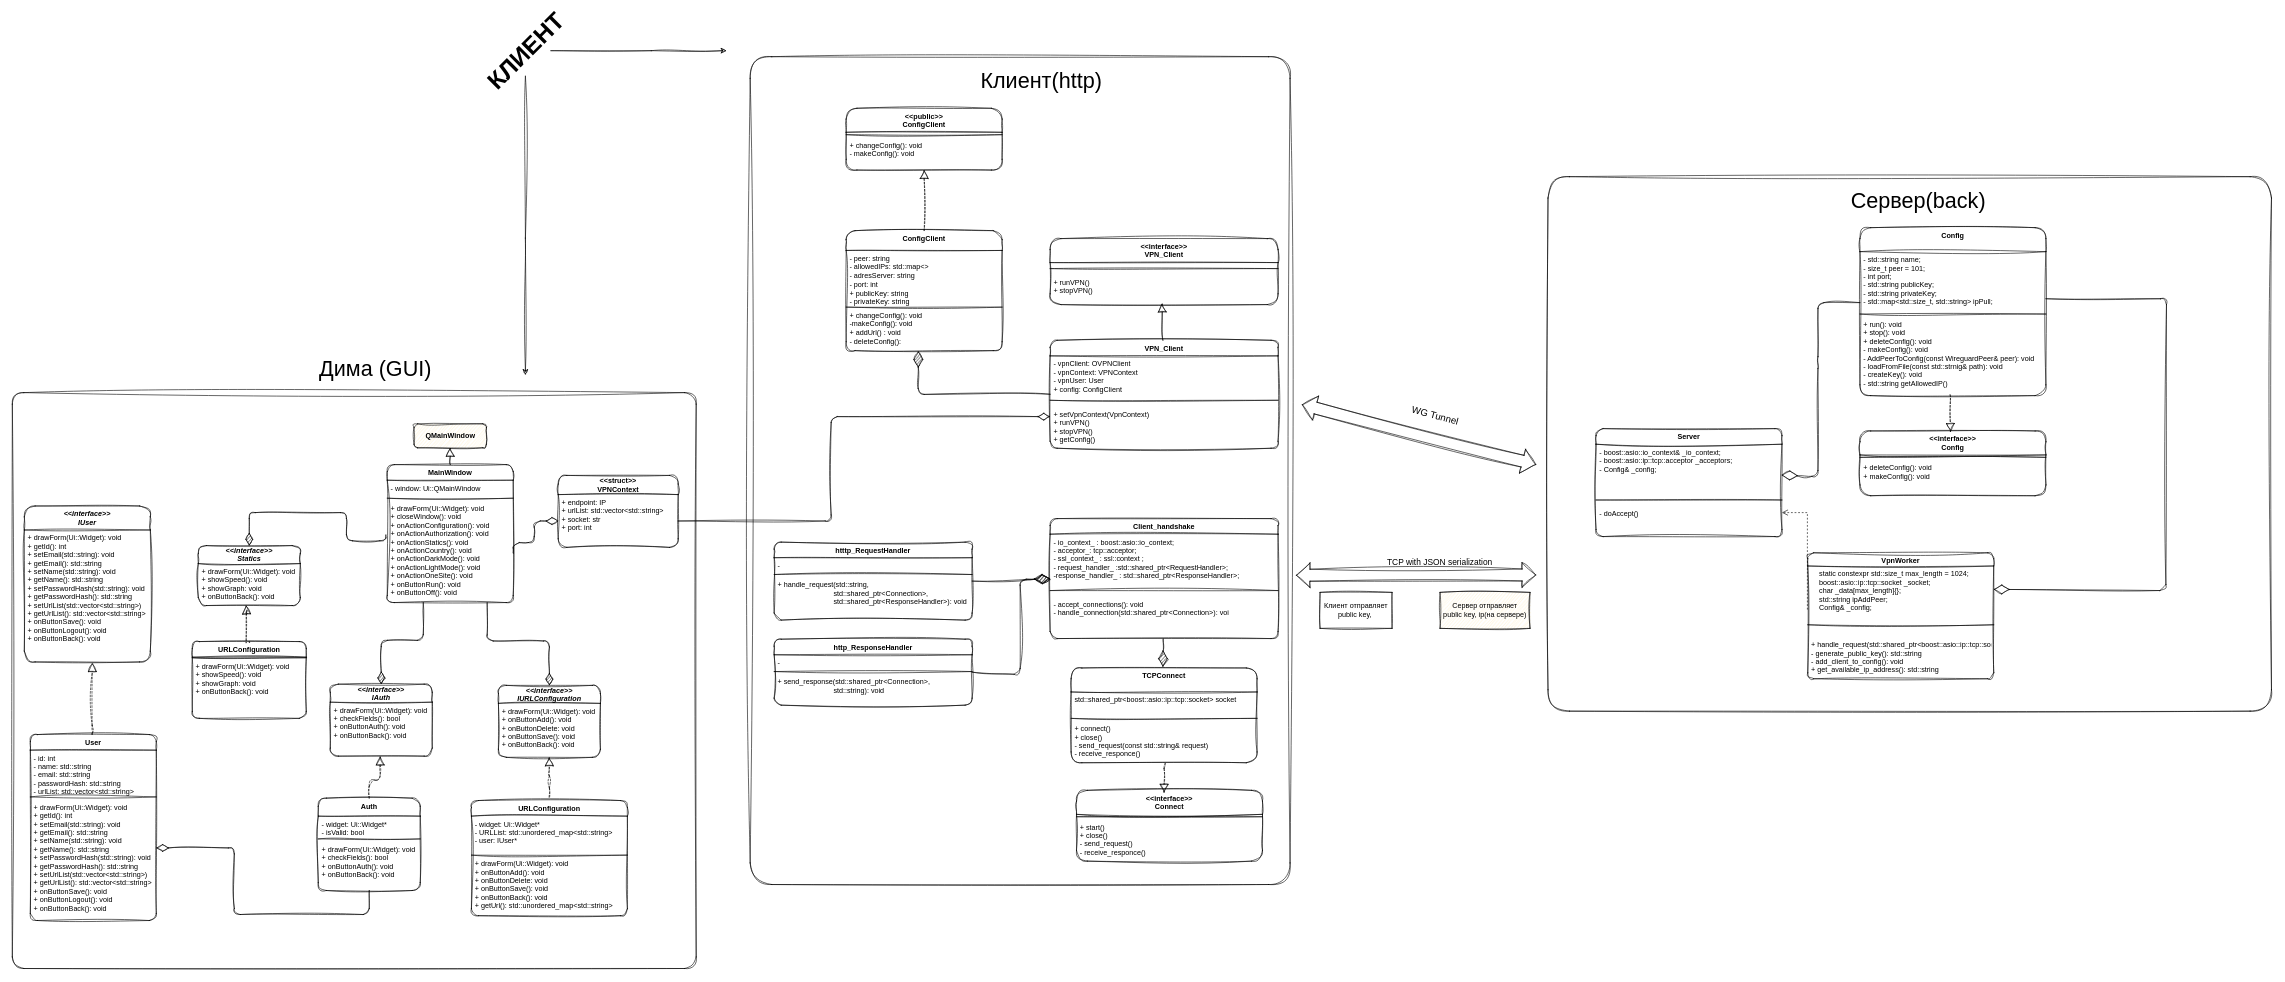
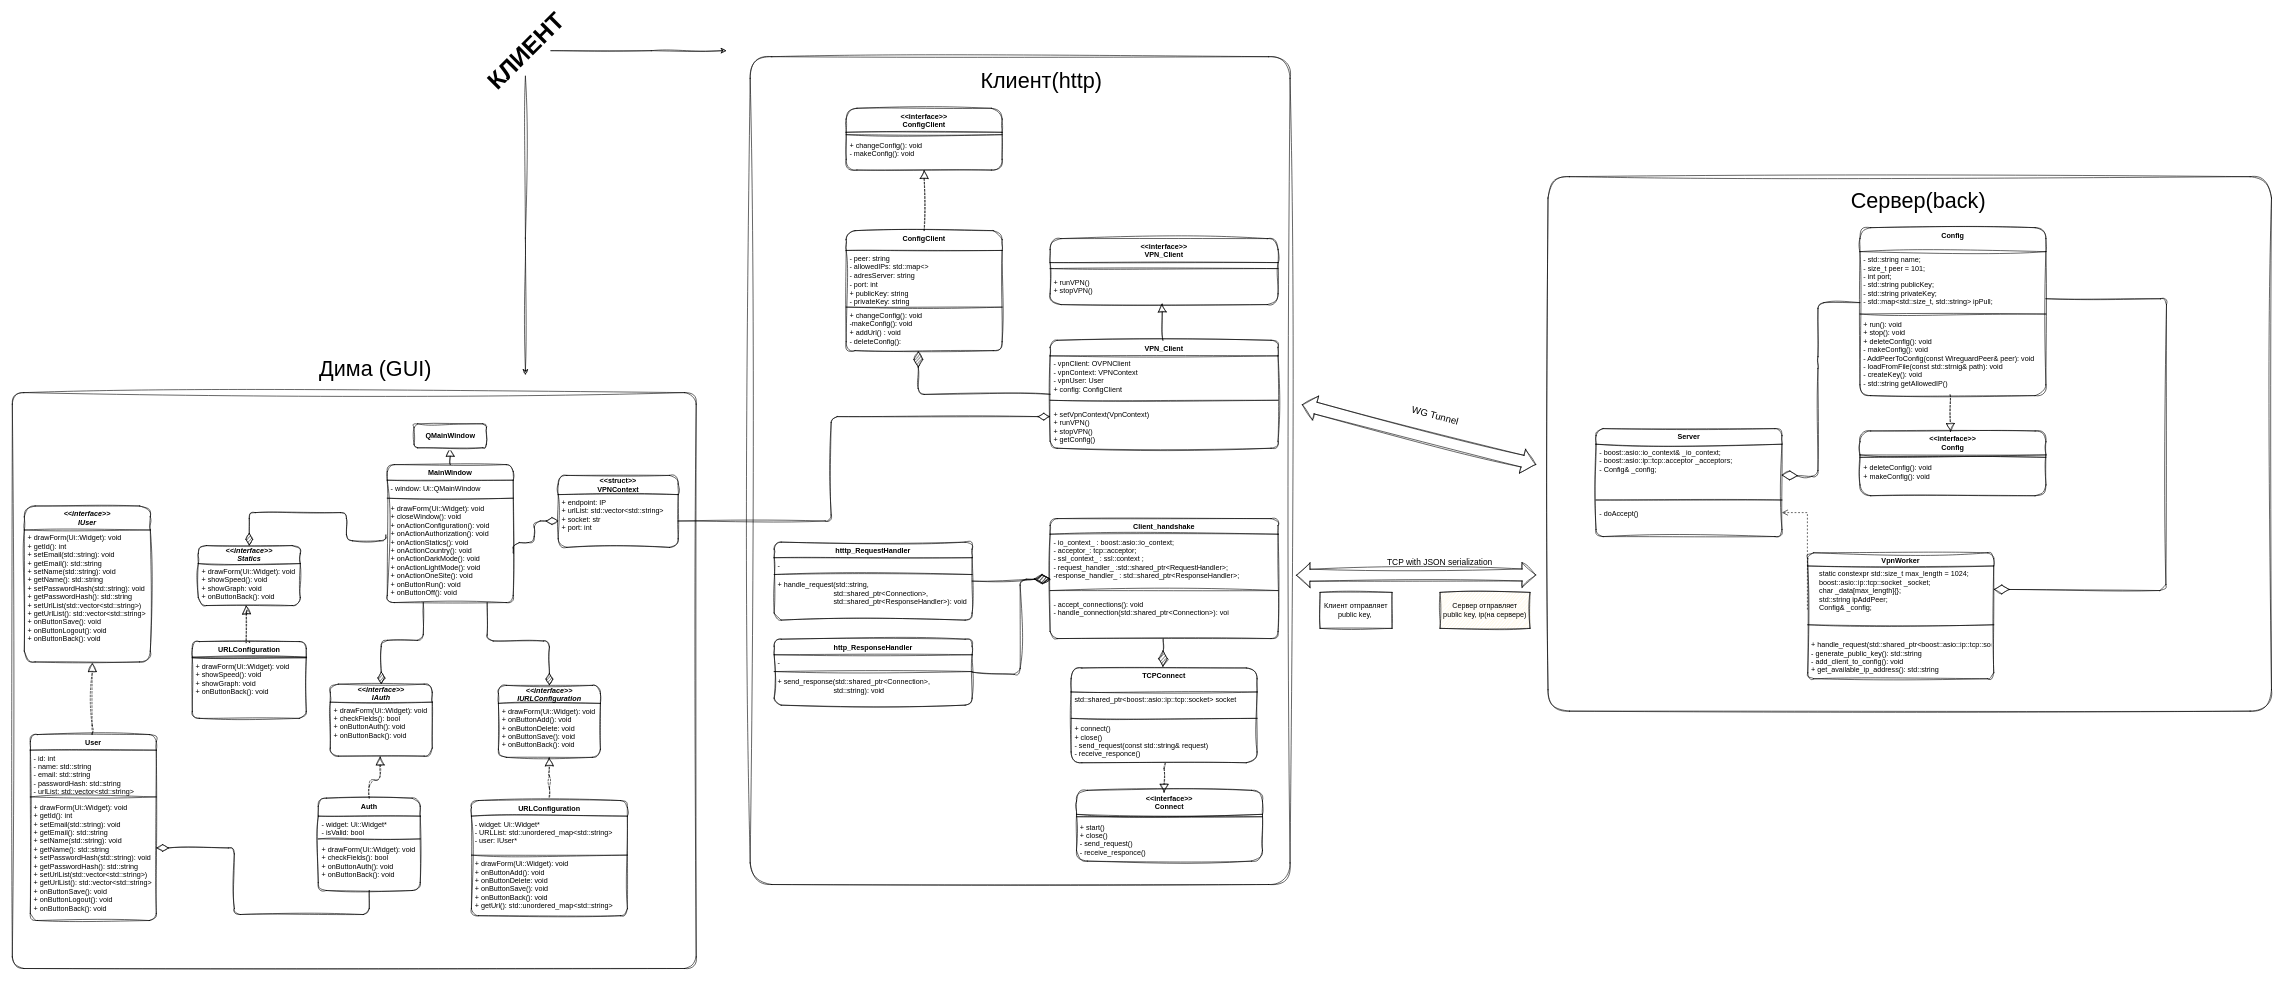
(924, 121) -> (924, 121)
(450, 436) -> (450, 436)
